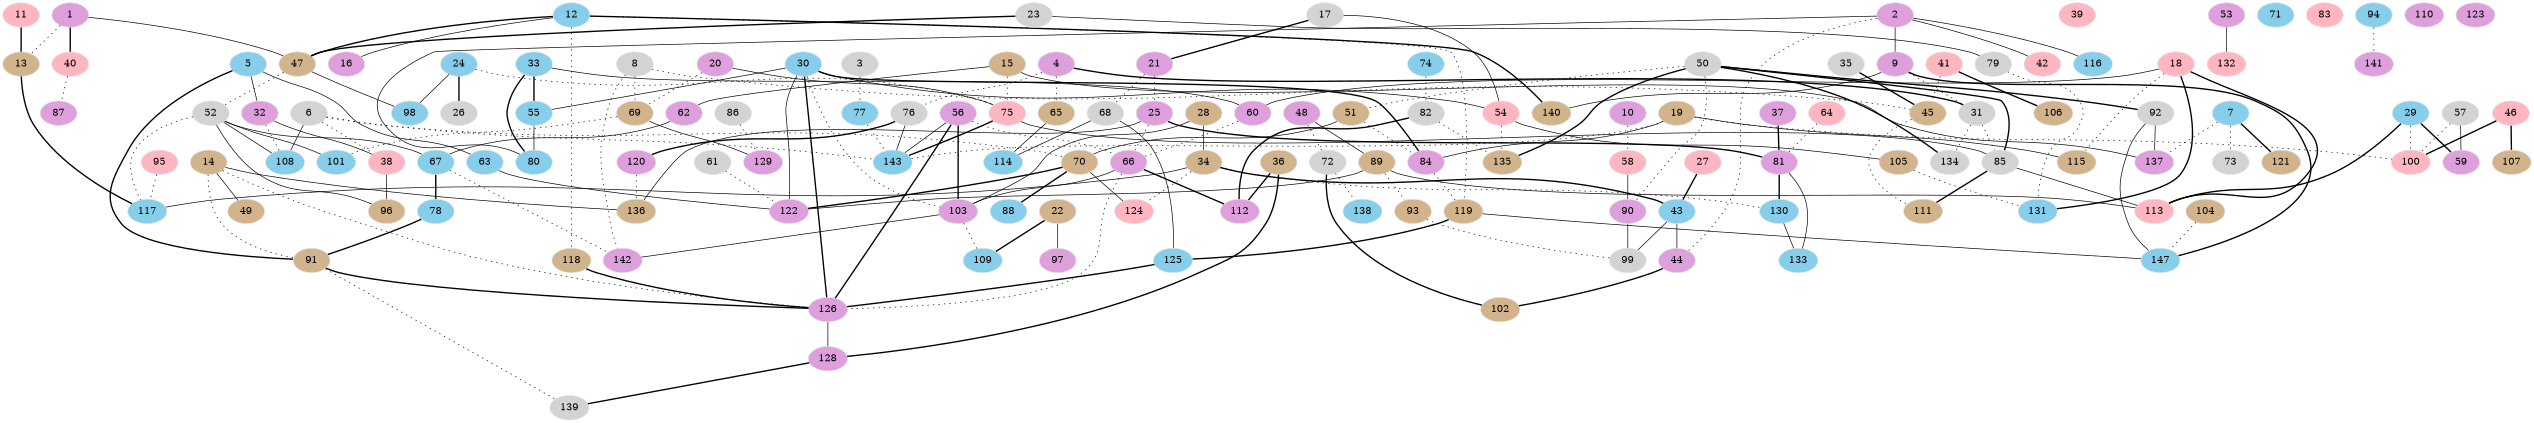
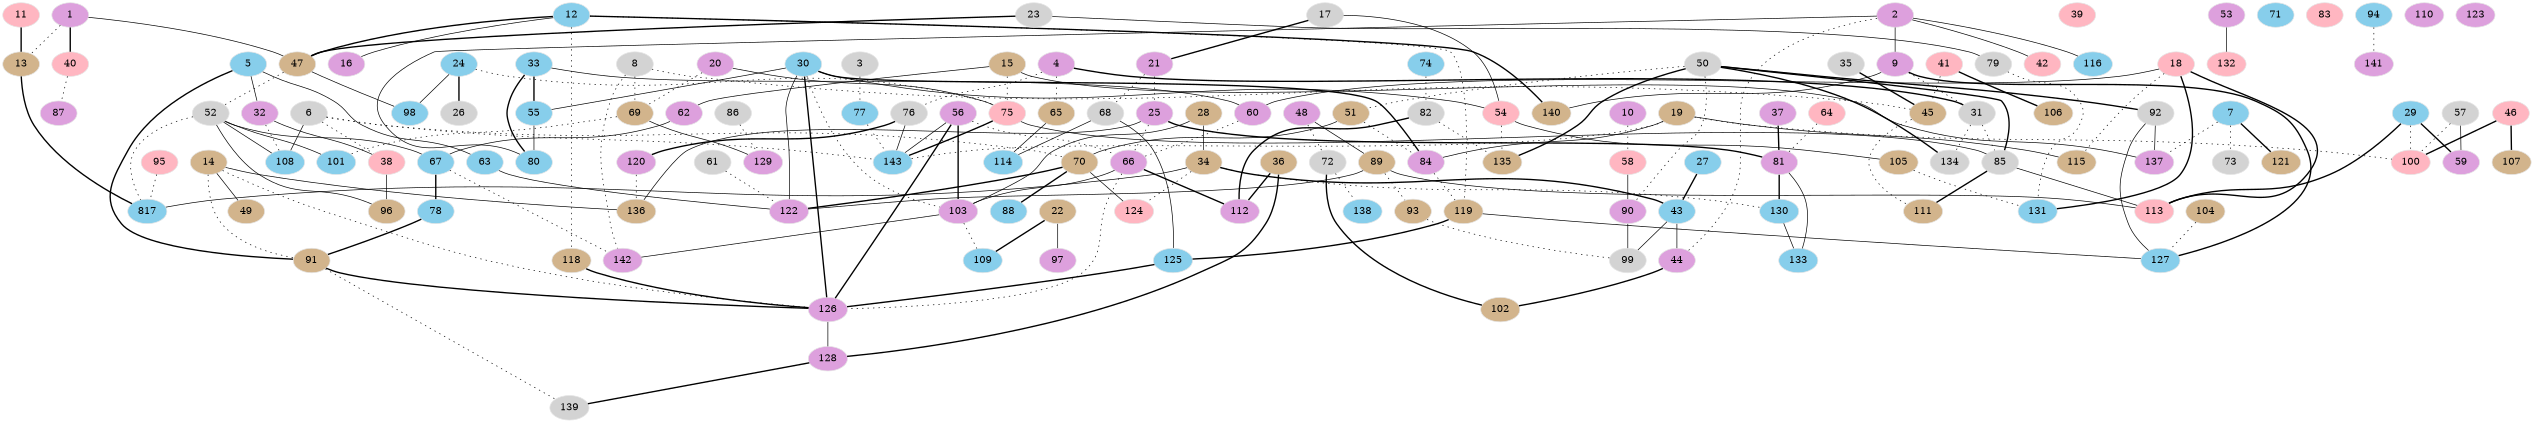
(1703, 162) -> (1703, 162)
(147, 211) -> (147, 211)
(2160, 261) -> (2160, 261)
